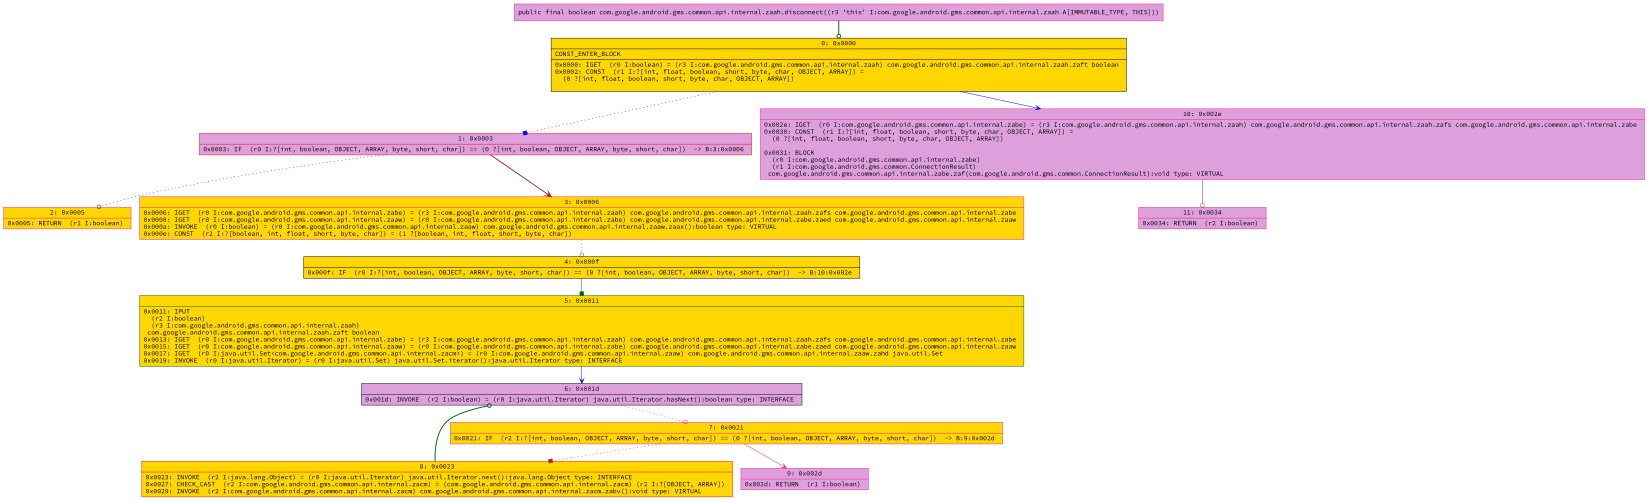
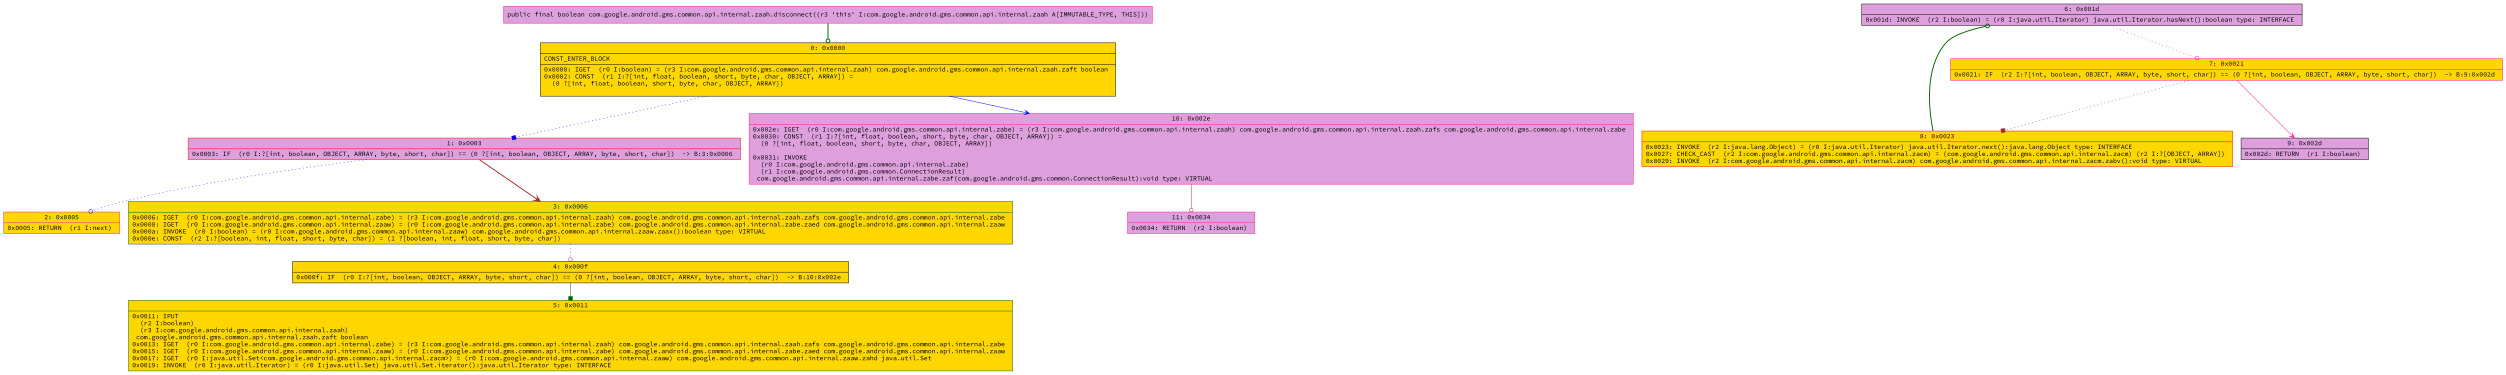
(793, 153) -> (784, 158)
(582, 218) -> (571, 223)
(67, 223) -> (62, 228)
(582, 372) -> none
(805, 479) -> (2305, 149)
